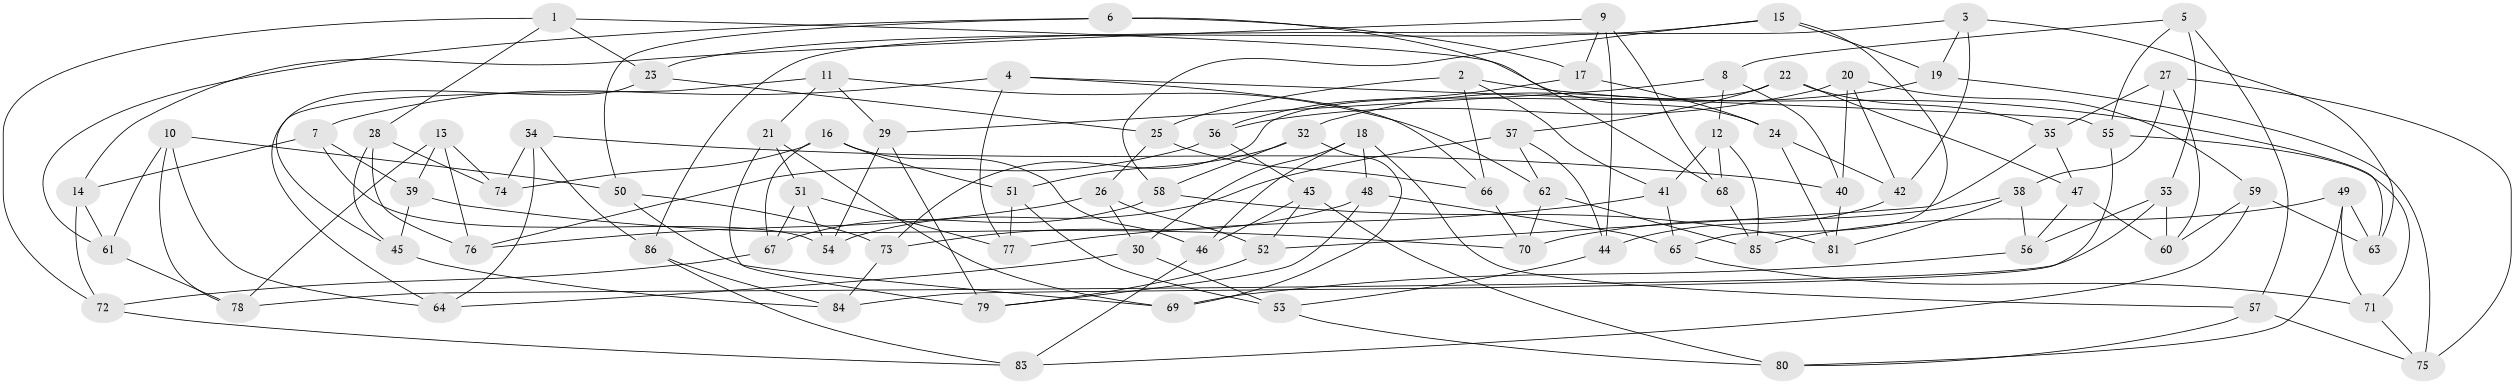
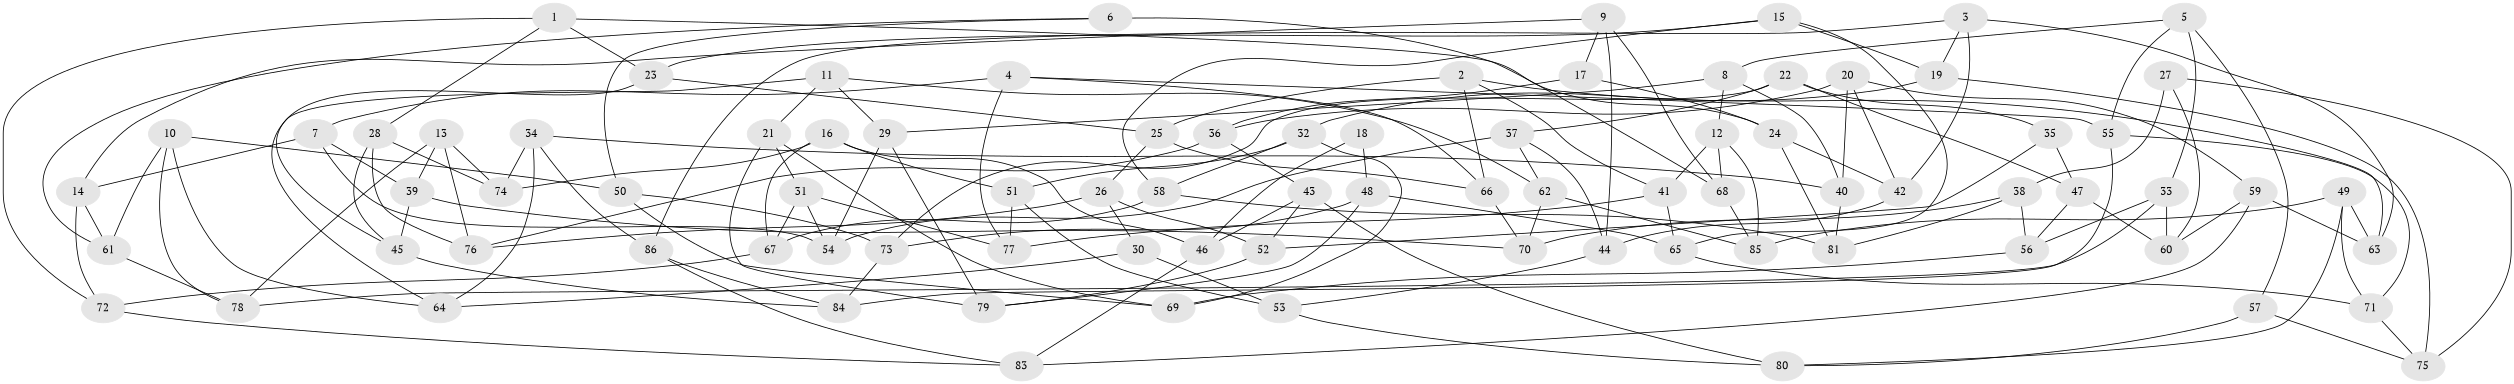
(1447, 42) -> none
(2108, 105) -> none
(1242, 178) -> none
(1778, 294) -> none
